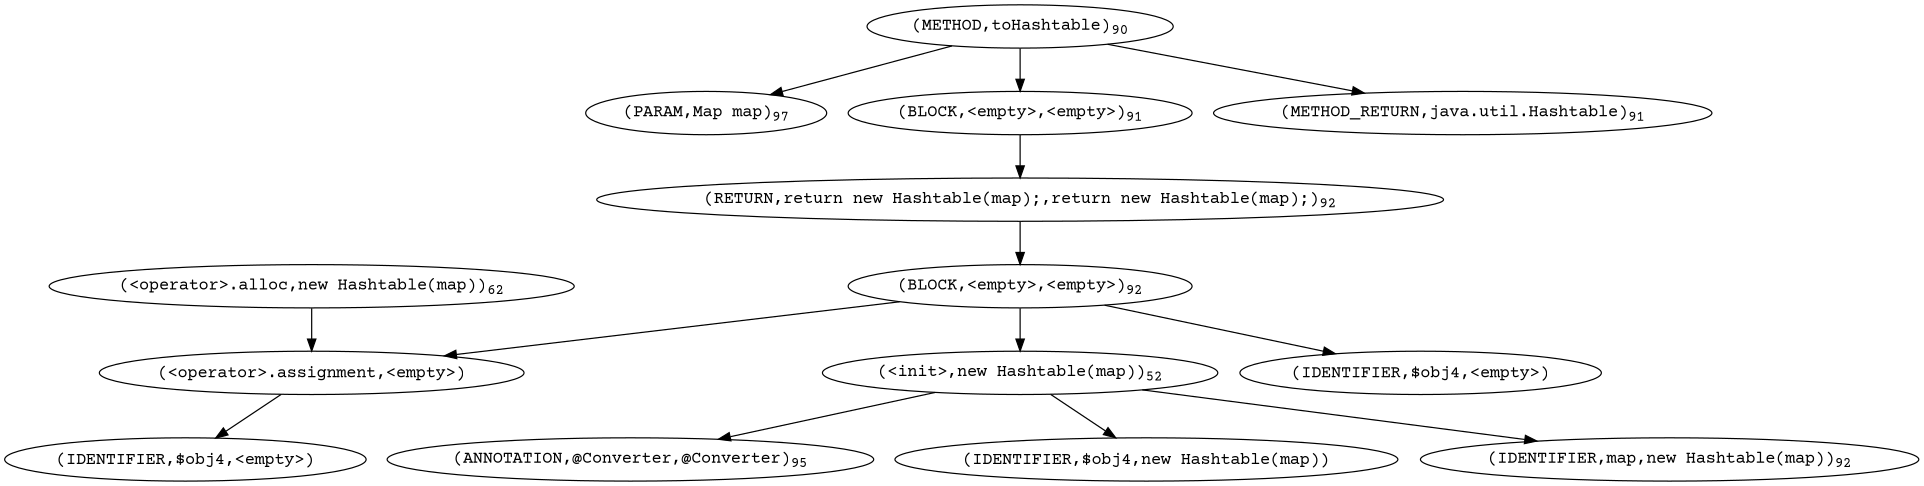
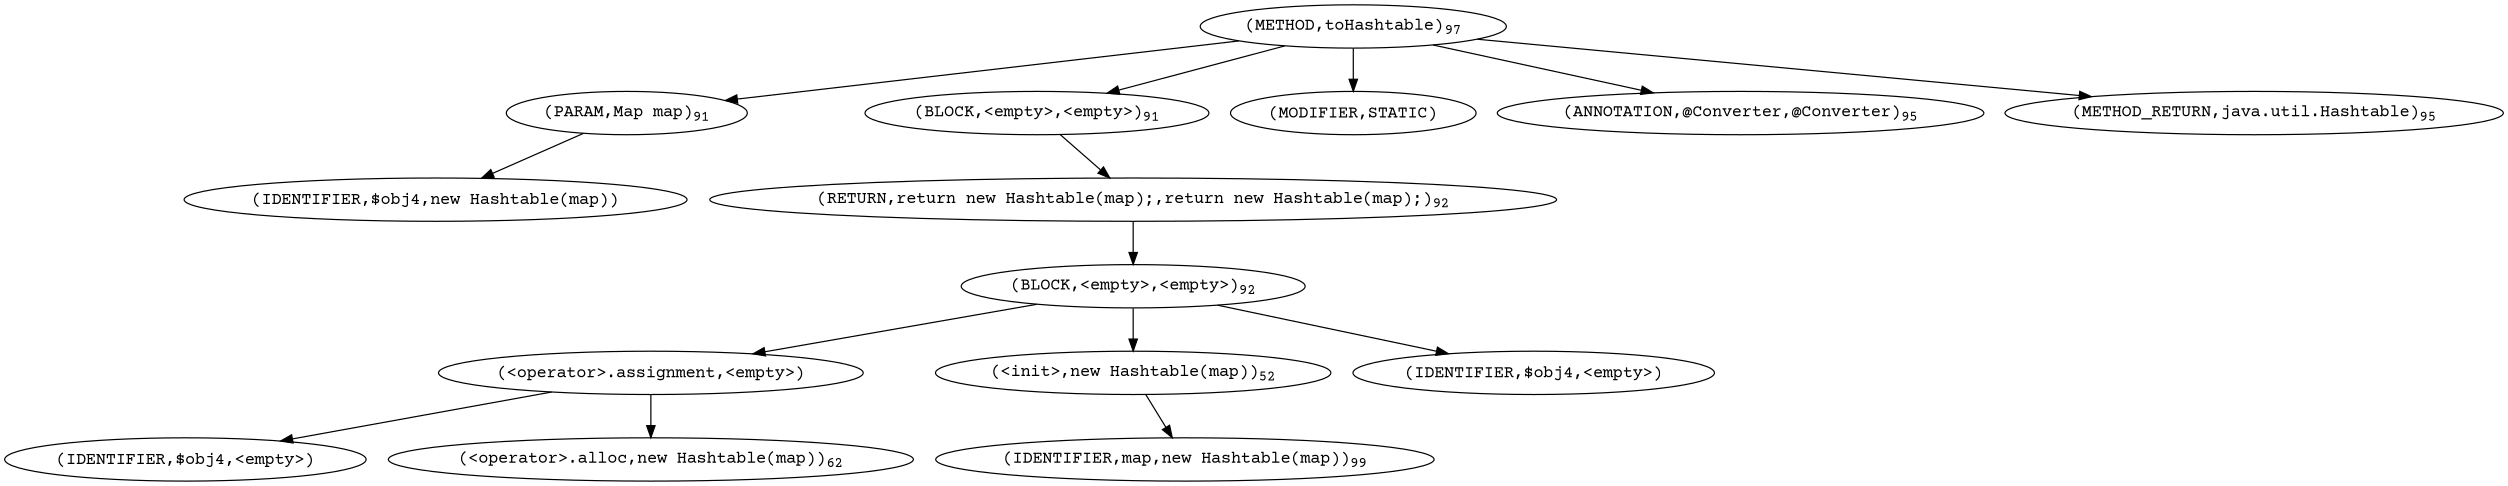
(1120, 25) -> (1453, 25)
(781, 111) -> (701, 111)
(1637, 111) -> (2428, 111)
none -> (1353, 113)
(312, 324) -> (651, 410)
(1078, 413) -> (538, 153)
(833, 415) -> (1537, 68)
(1843, 458) -> (1359, 458)
